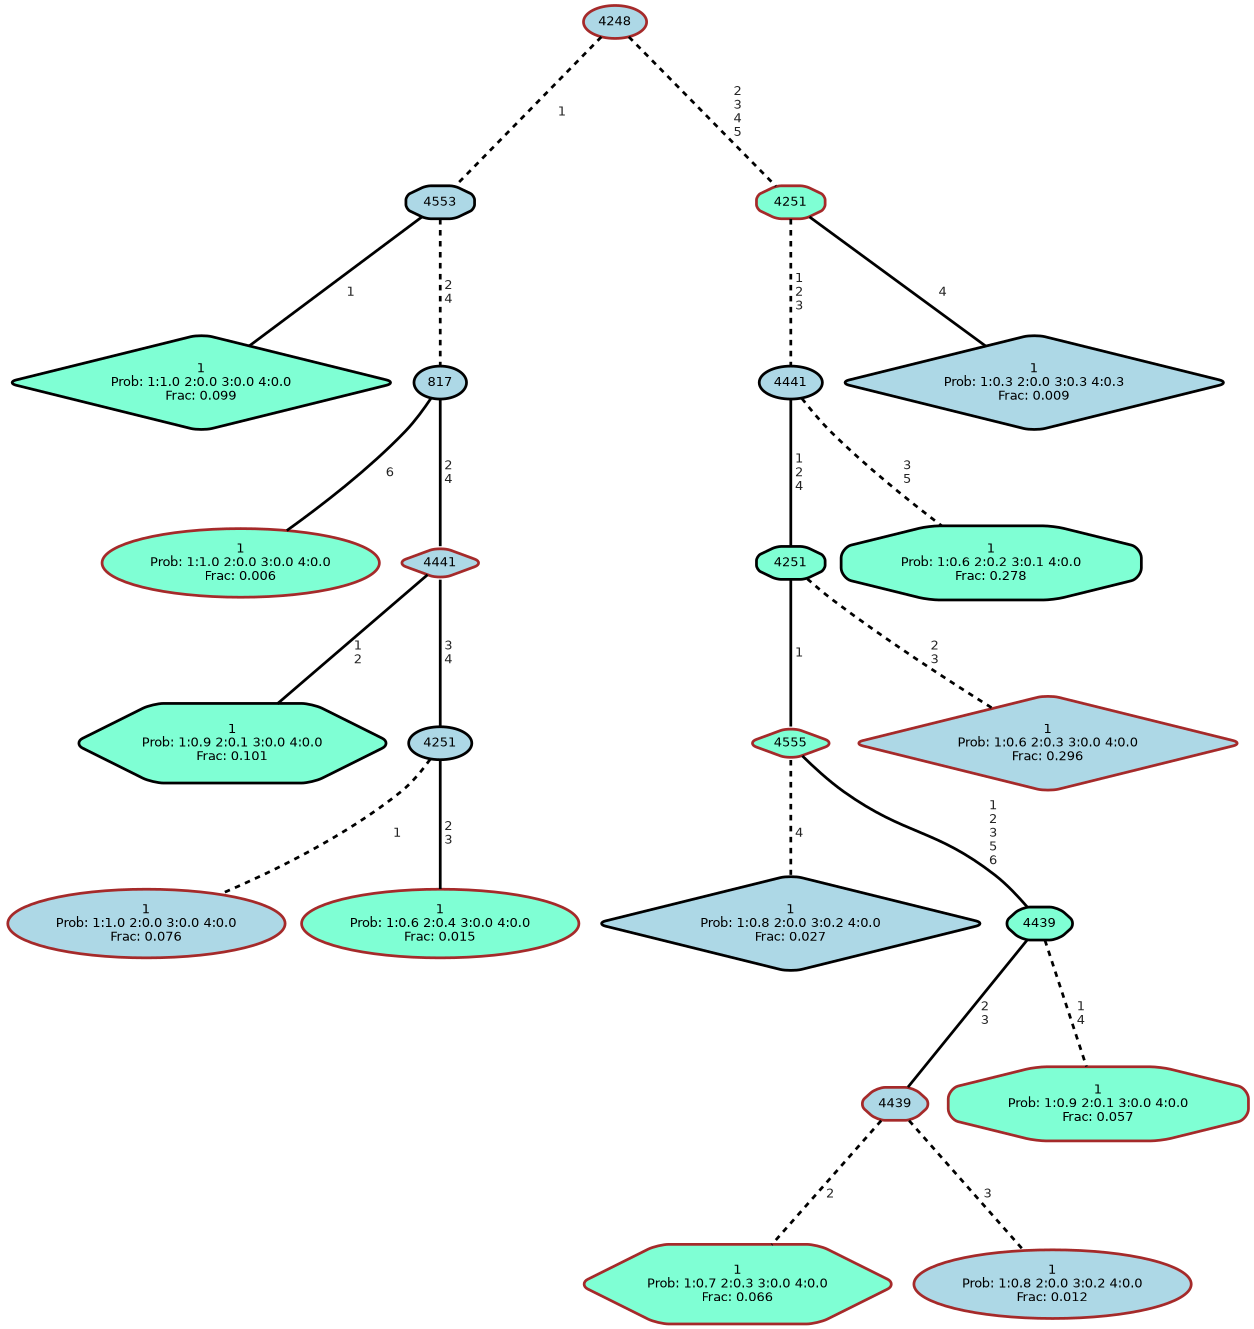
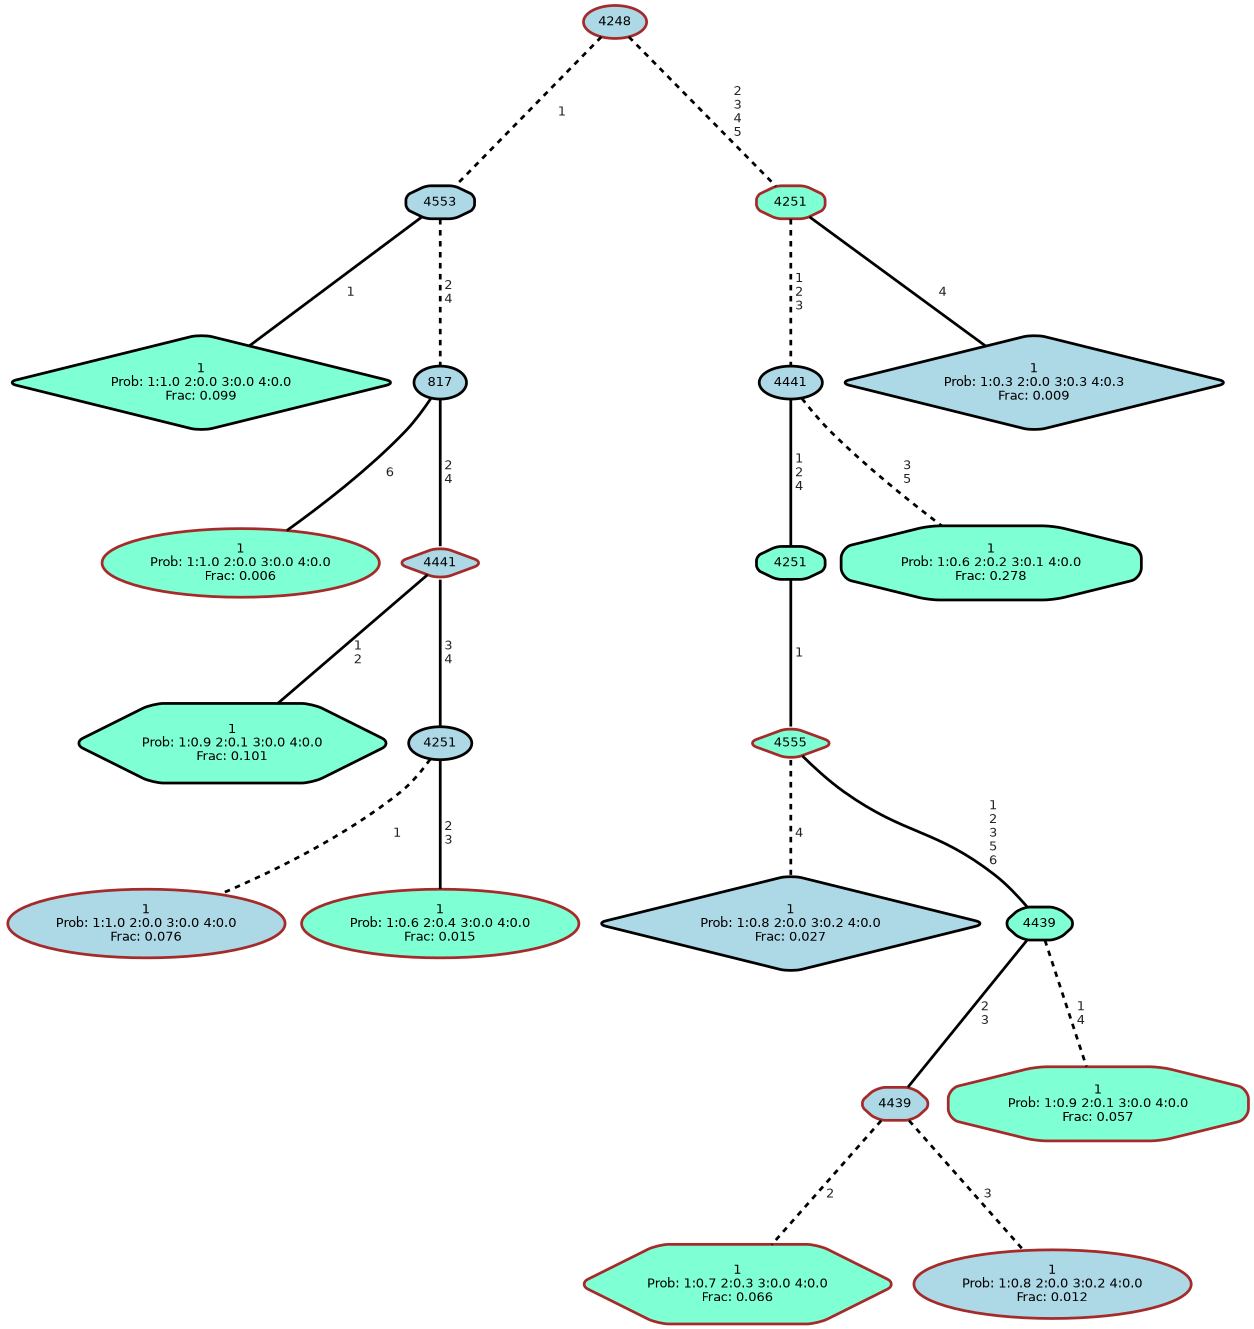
(1048, 743) -> none
